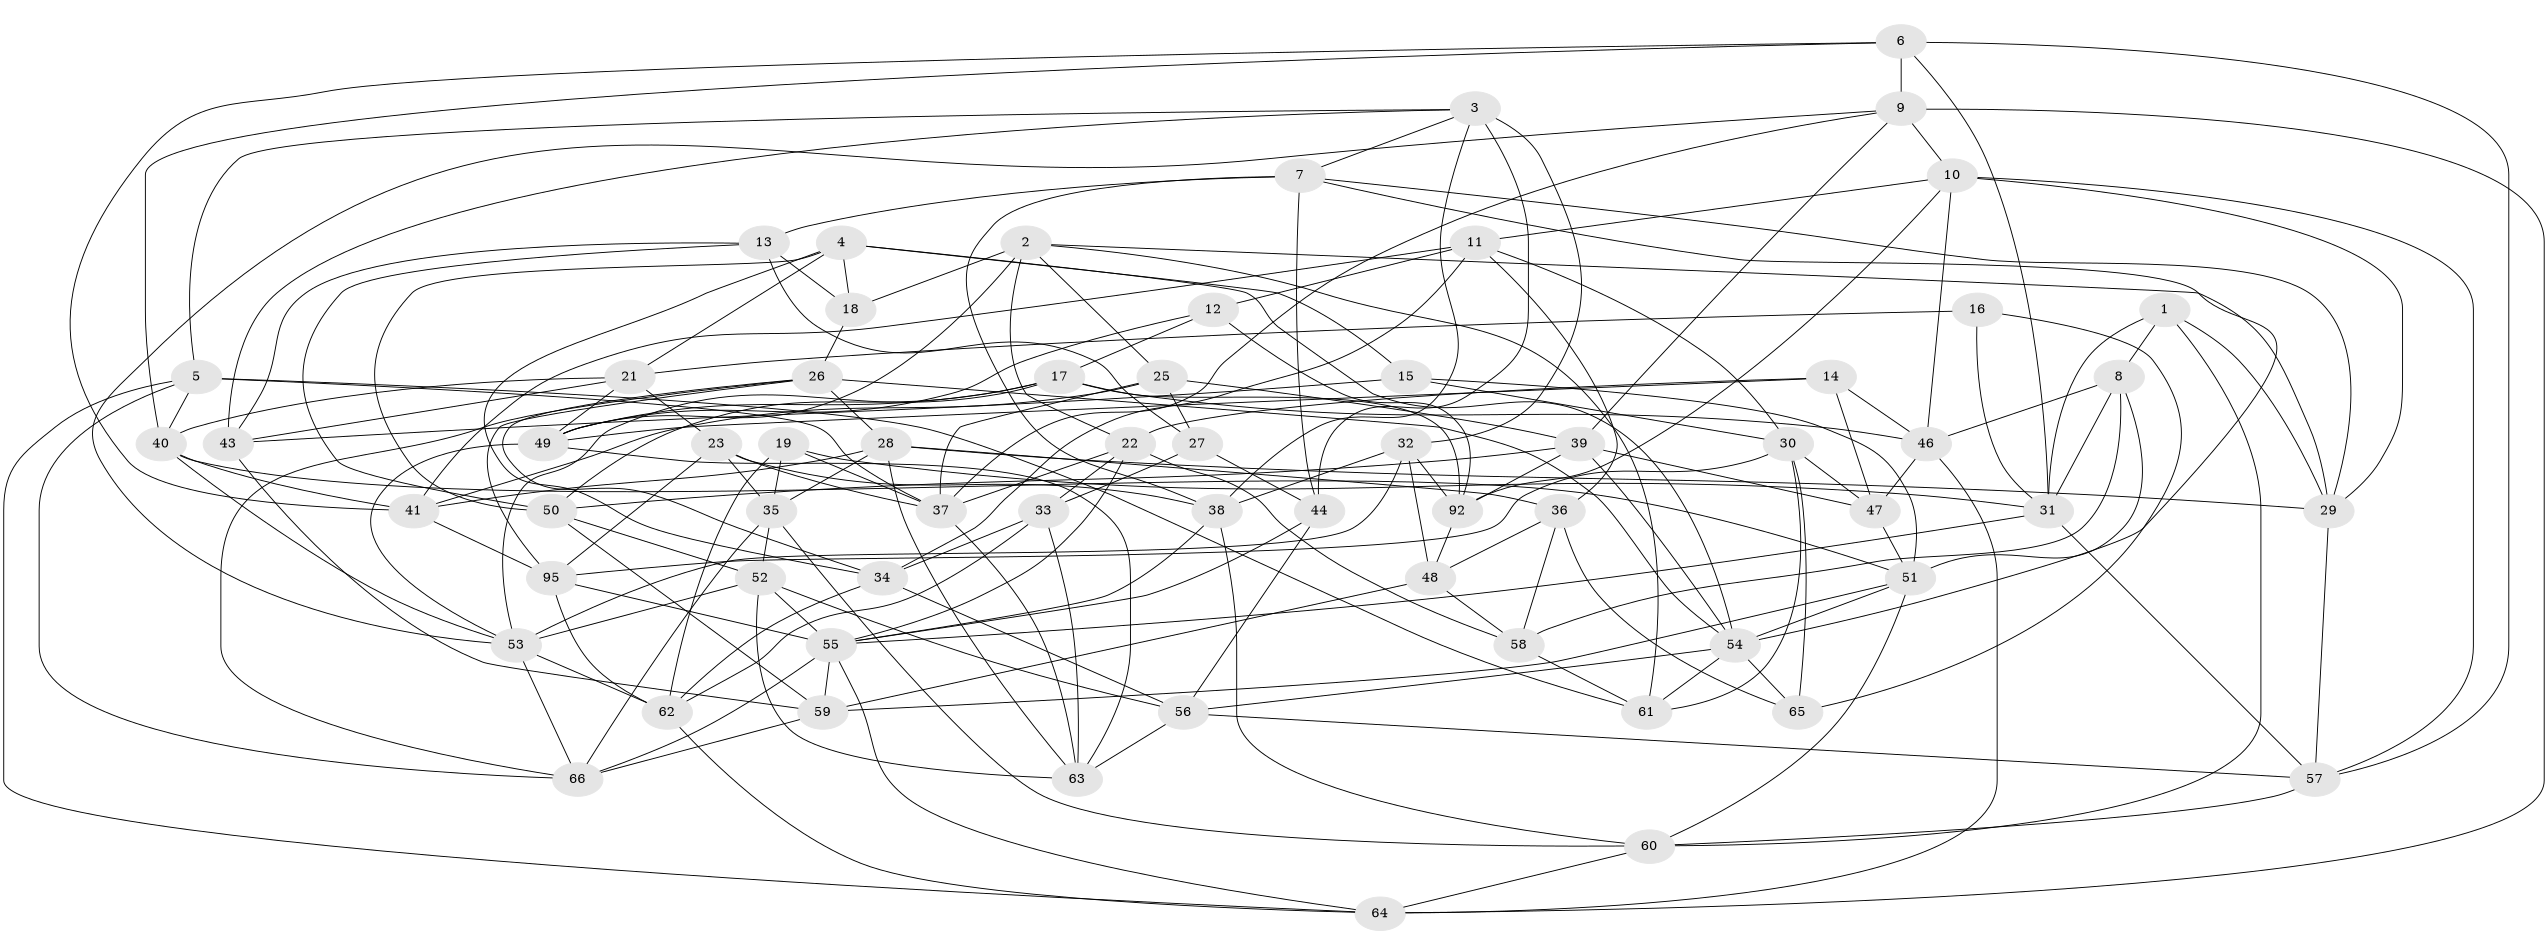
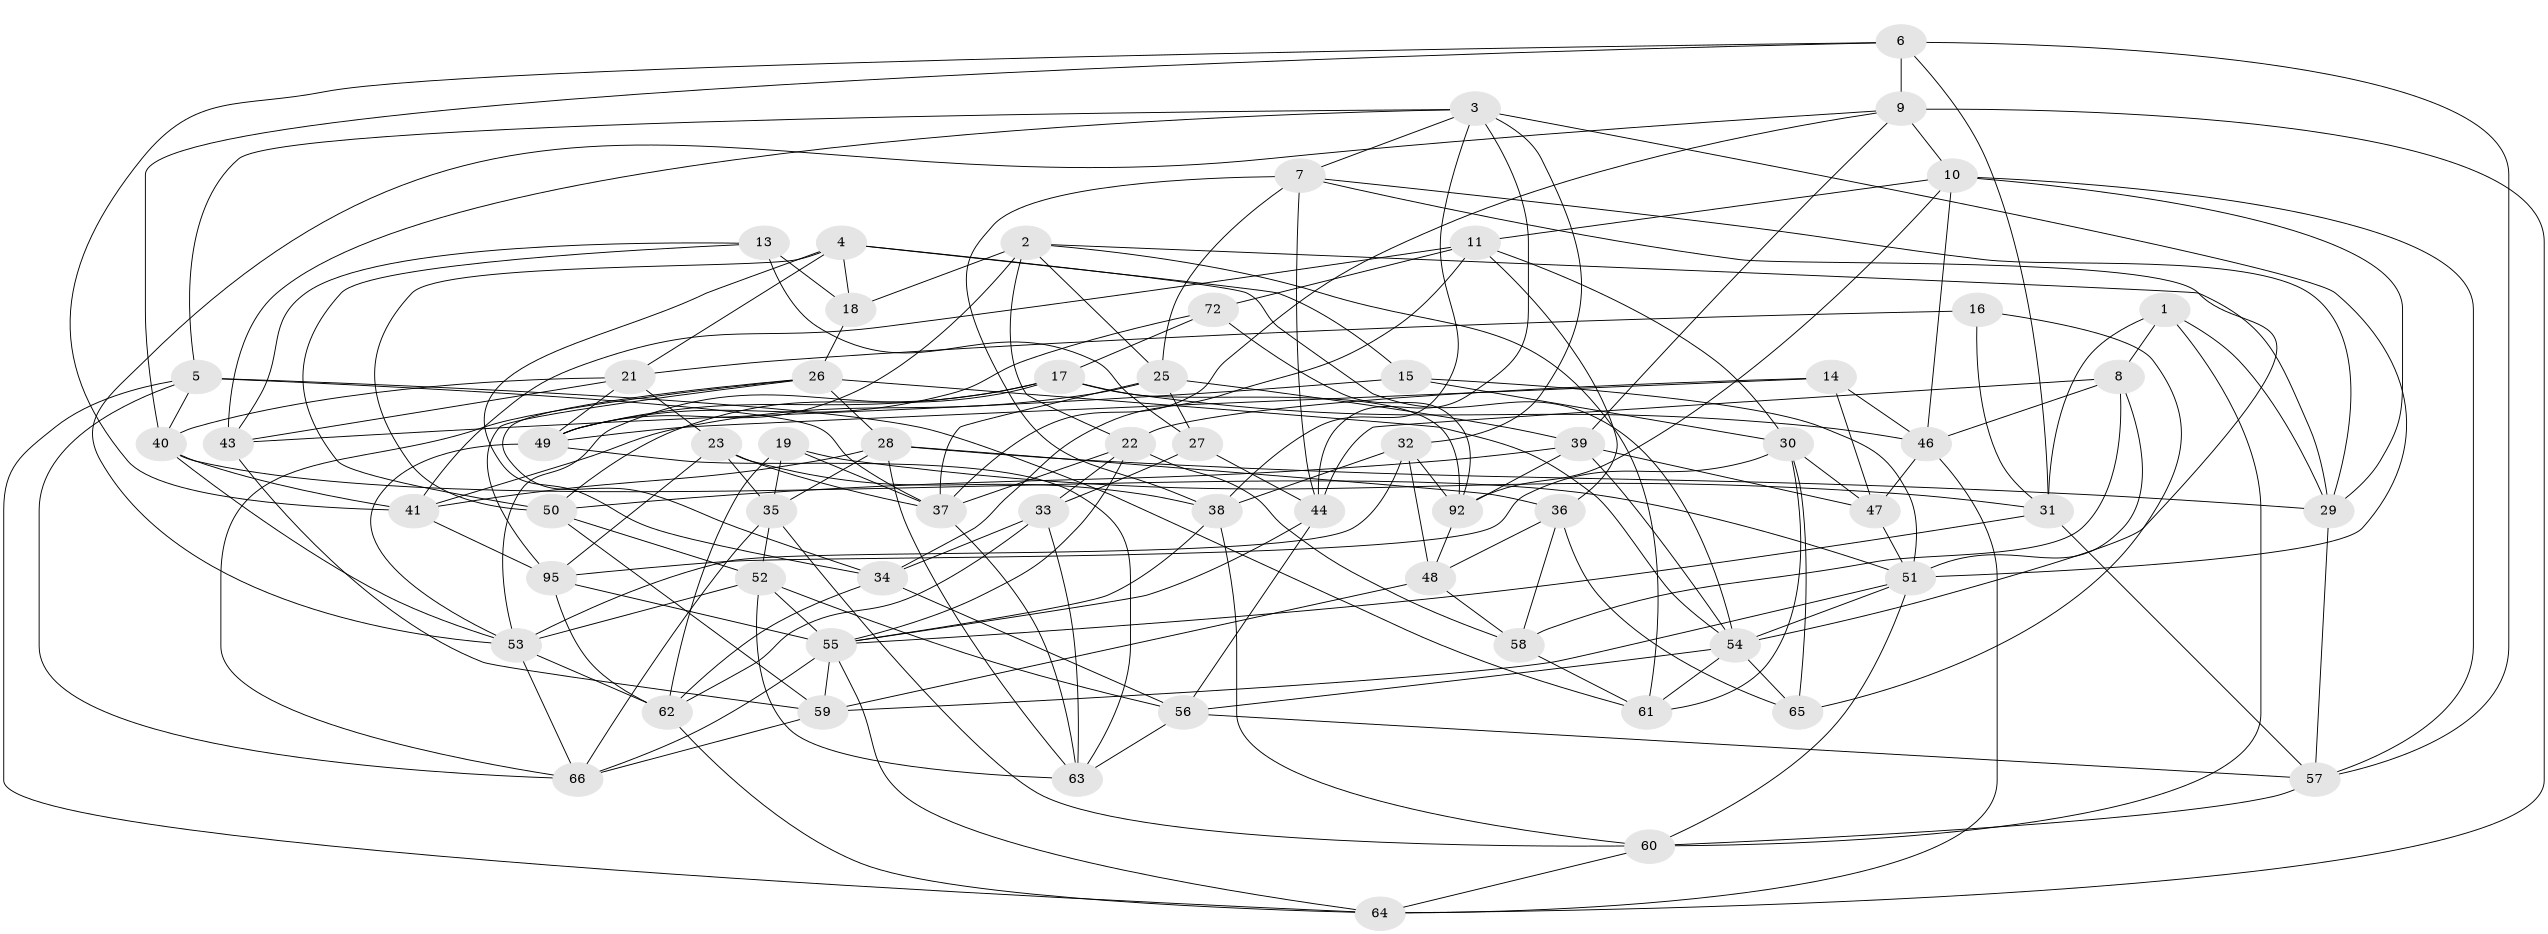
(1028, 192) -> (1206, 257)
none -> (2262, 270)
(1213, 310) -> (1213, 310)
(2084, 444) -> (1671, 407)
